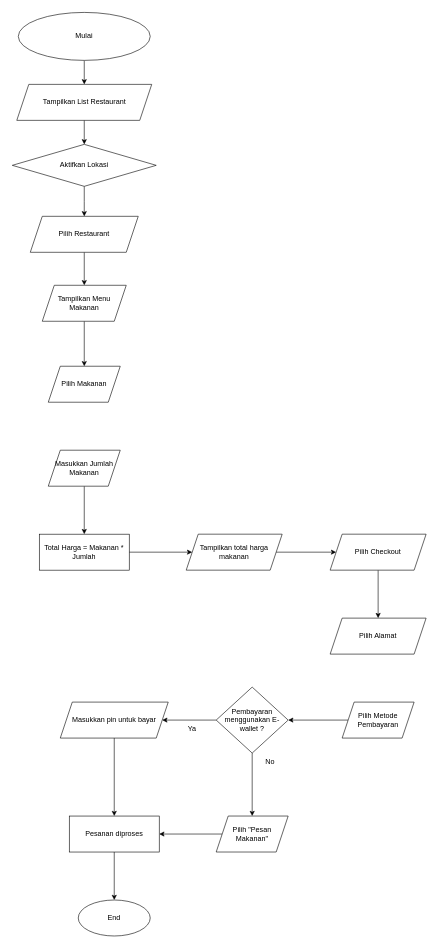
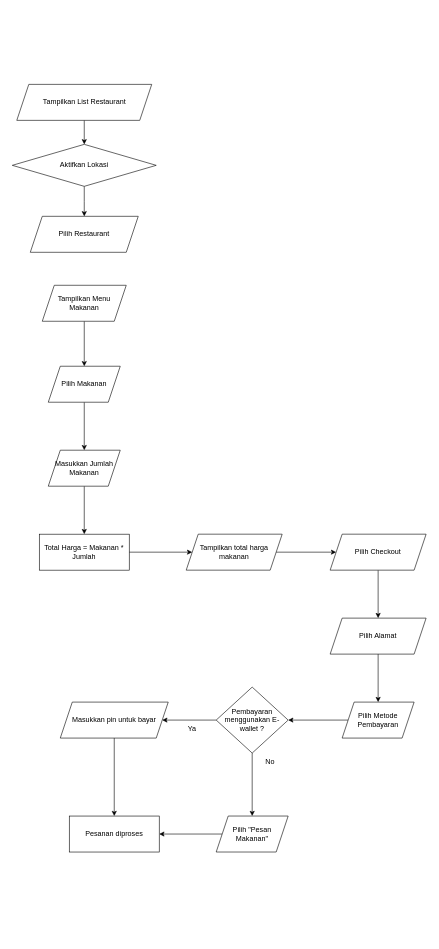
(84, 36) -> none
(84, 78) -> none
(84, 279) -> none
none -> (84, 444)
none -> (378, 696)
(114, 894) -> none
(114, 918) -> none
